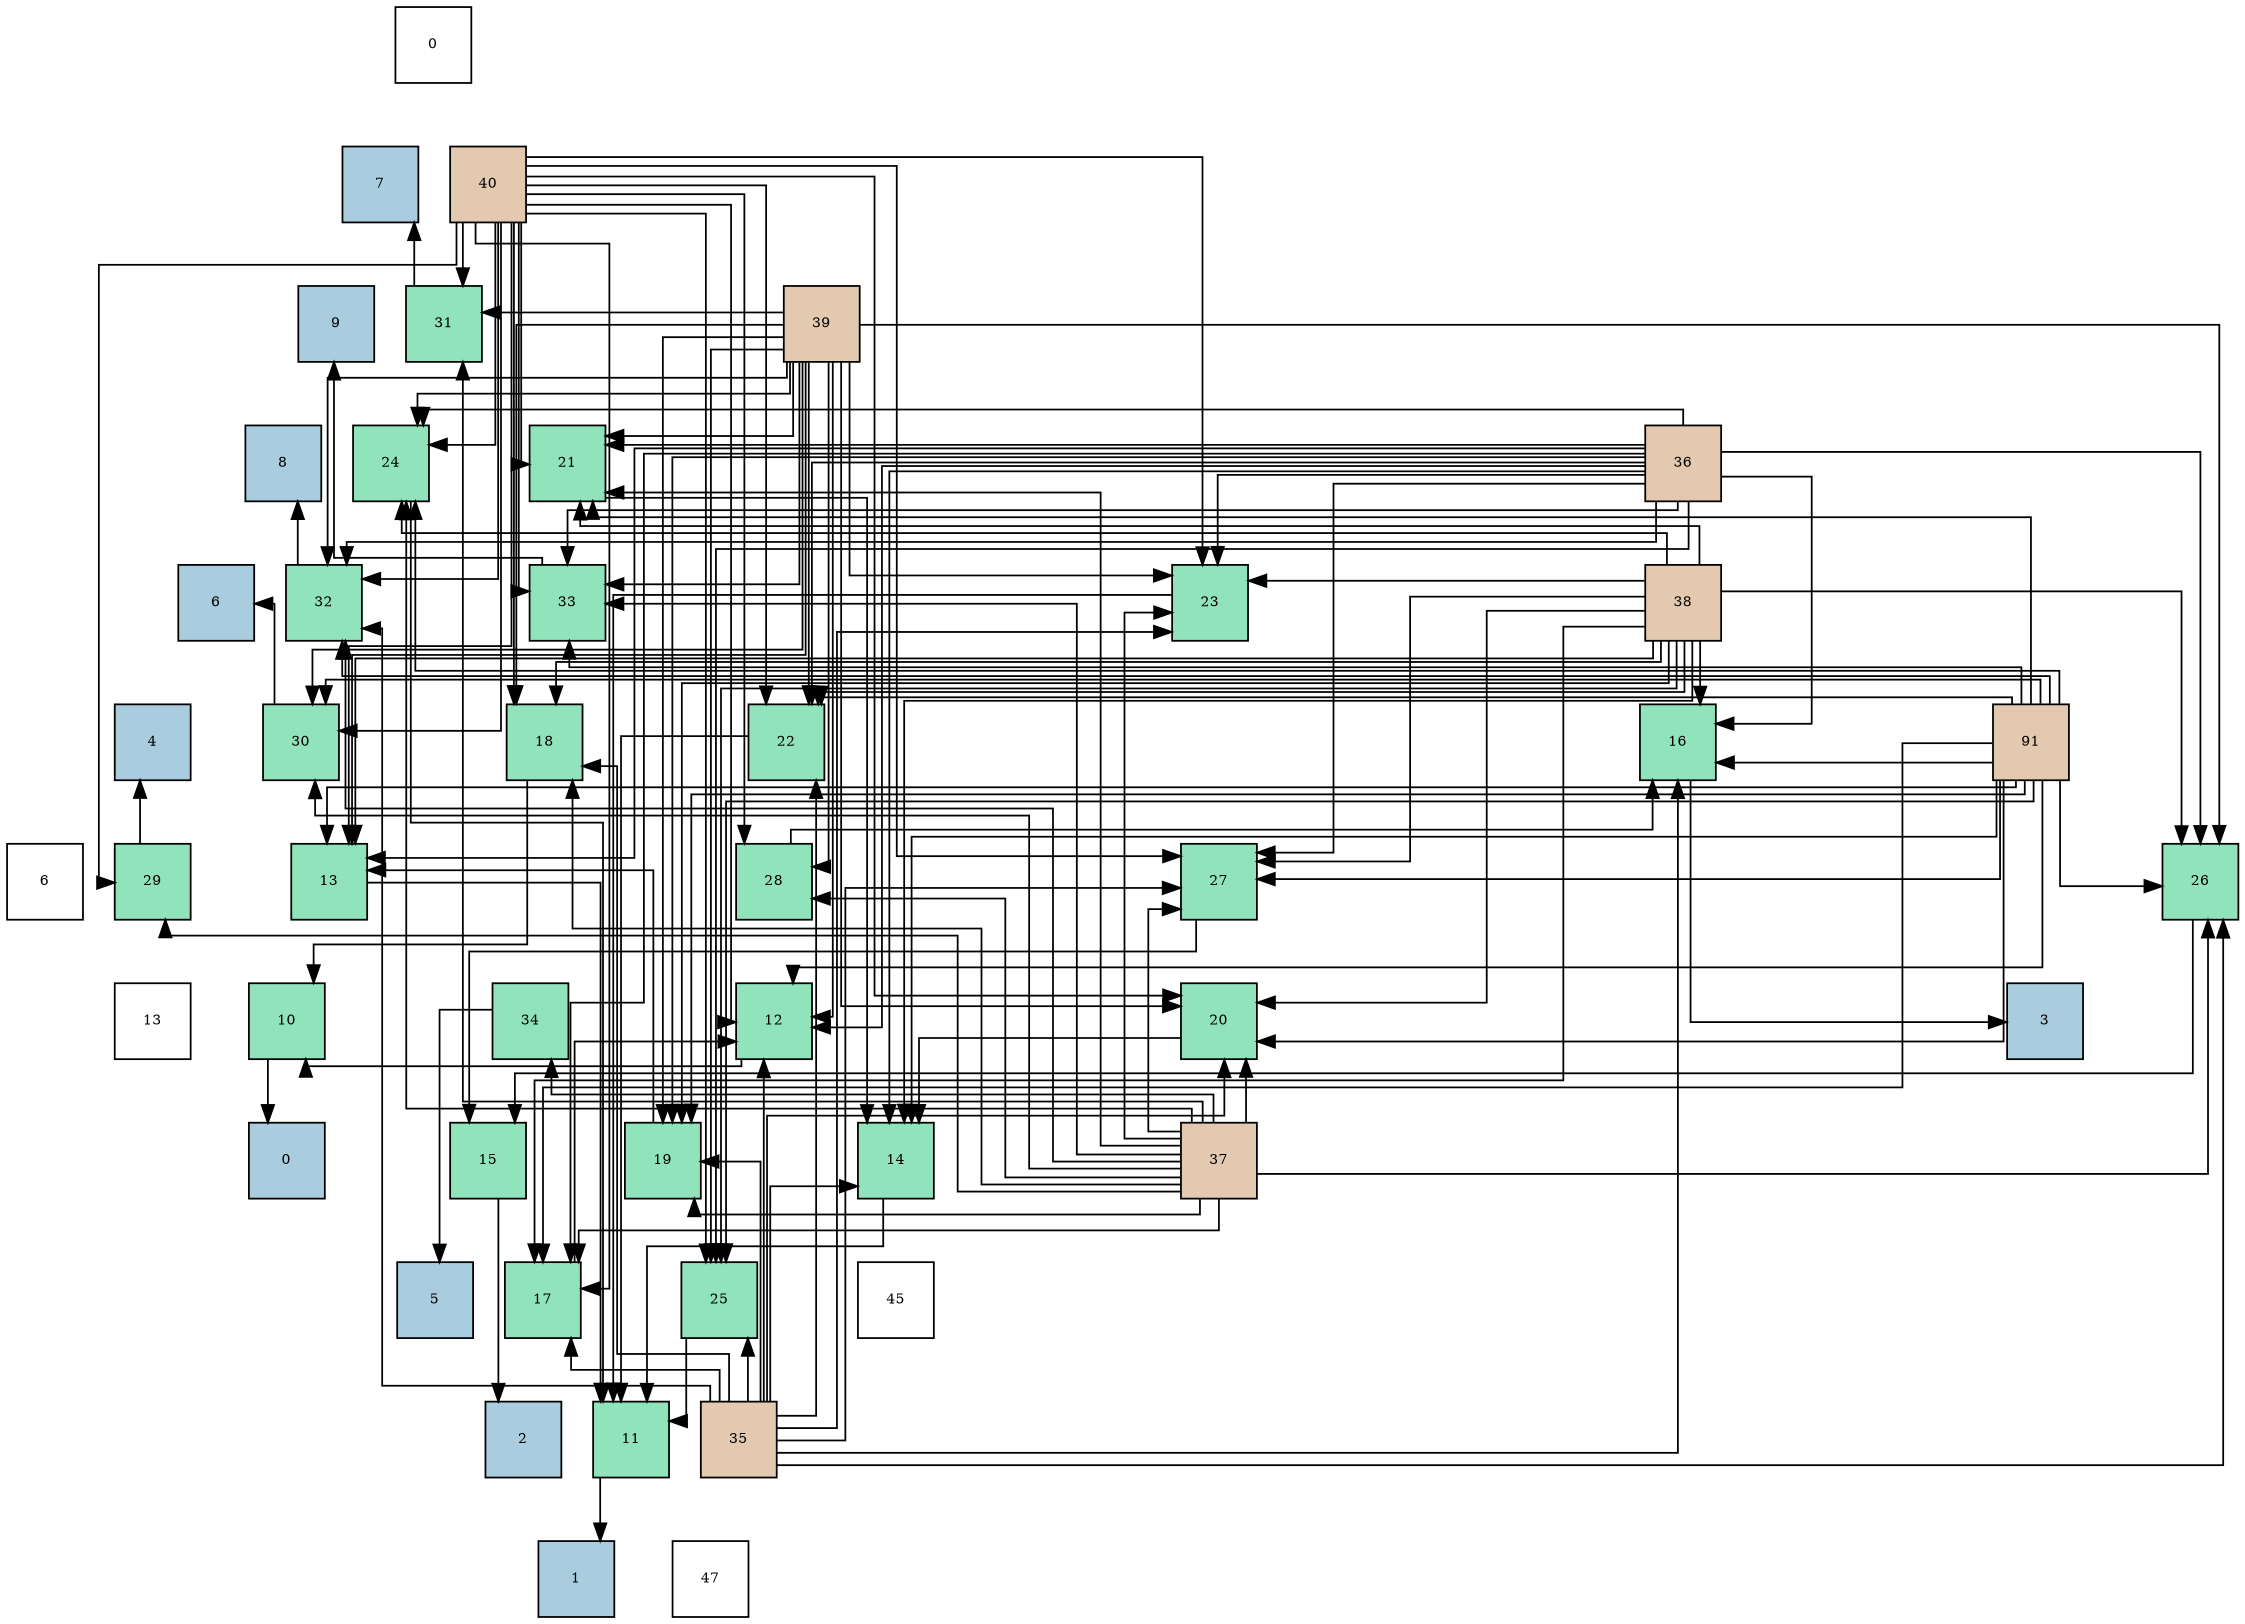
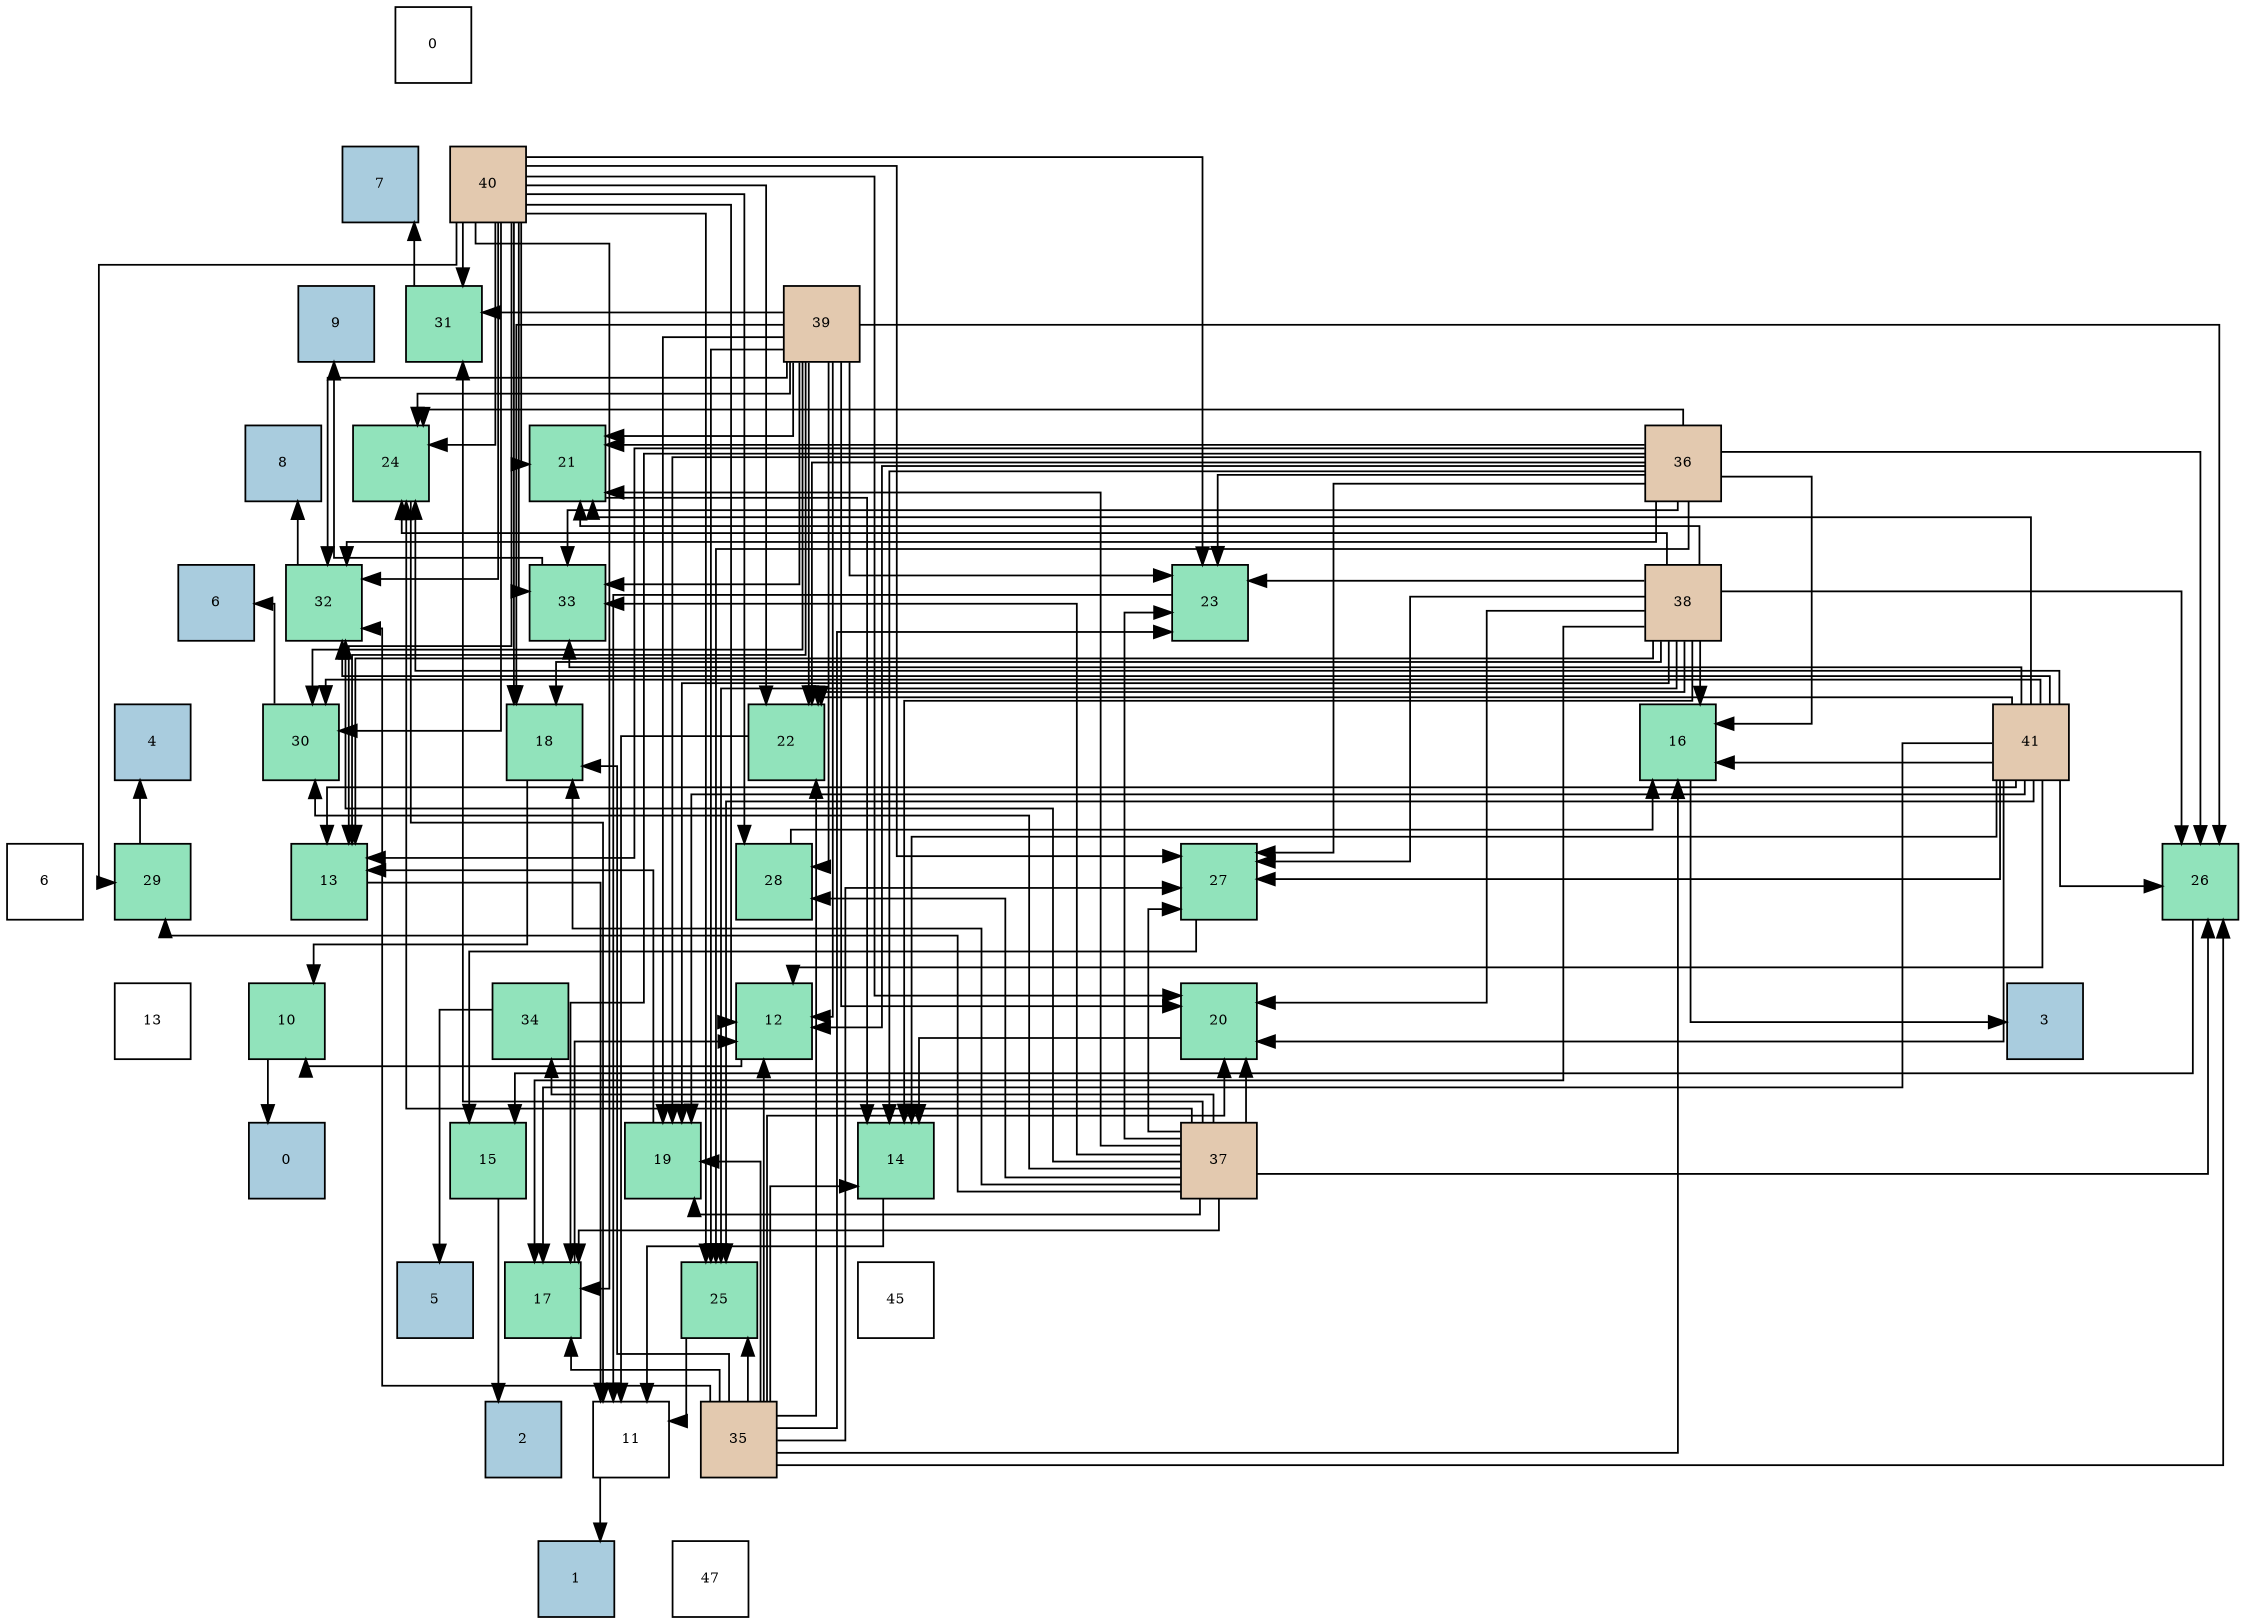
(2031, 742) -> (2031, 742)
(631, 1440) -> (631, 1440)
